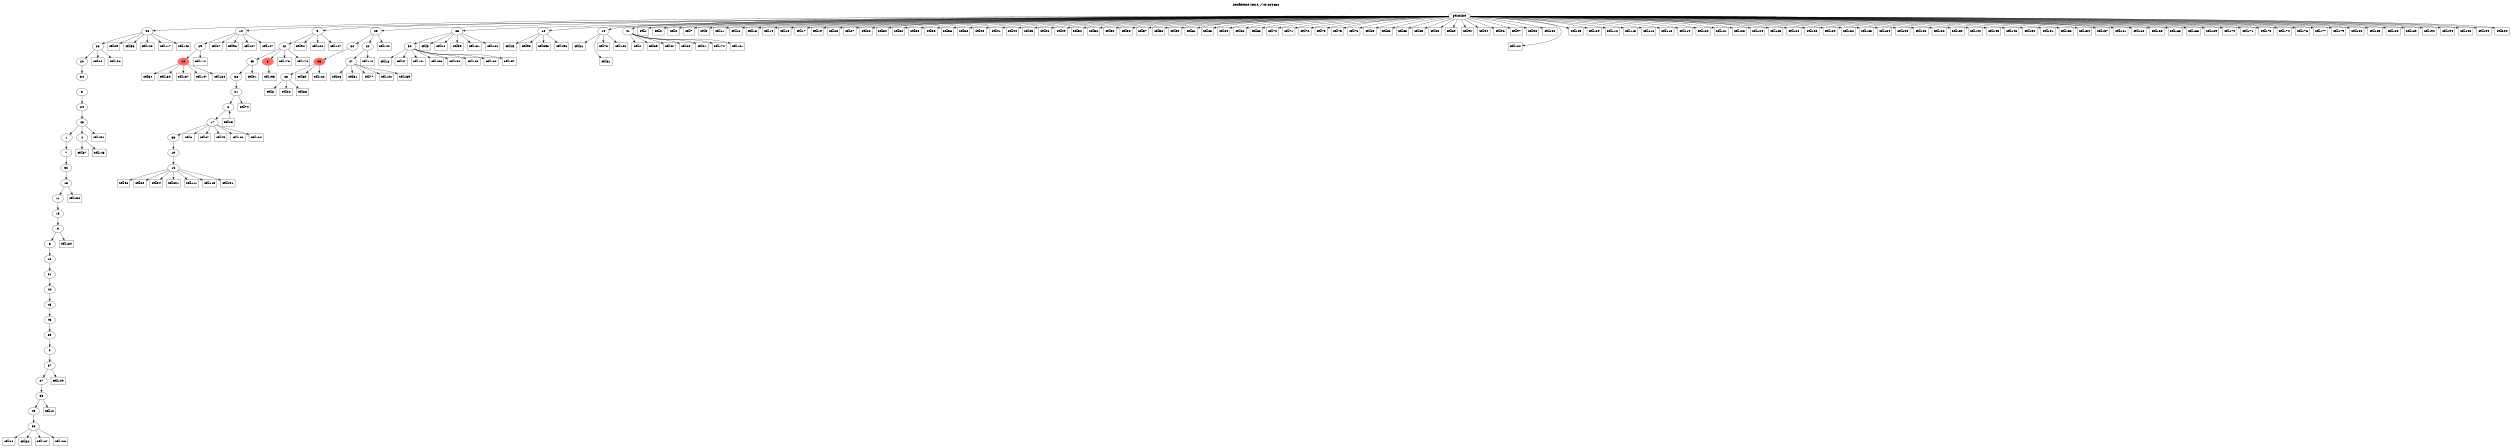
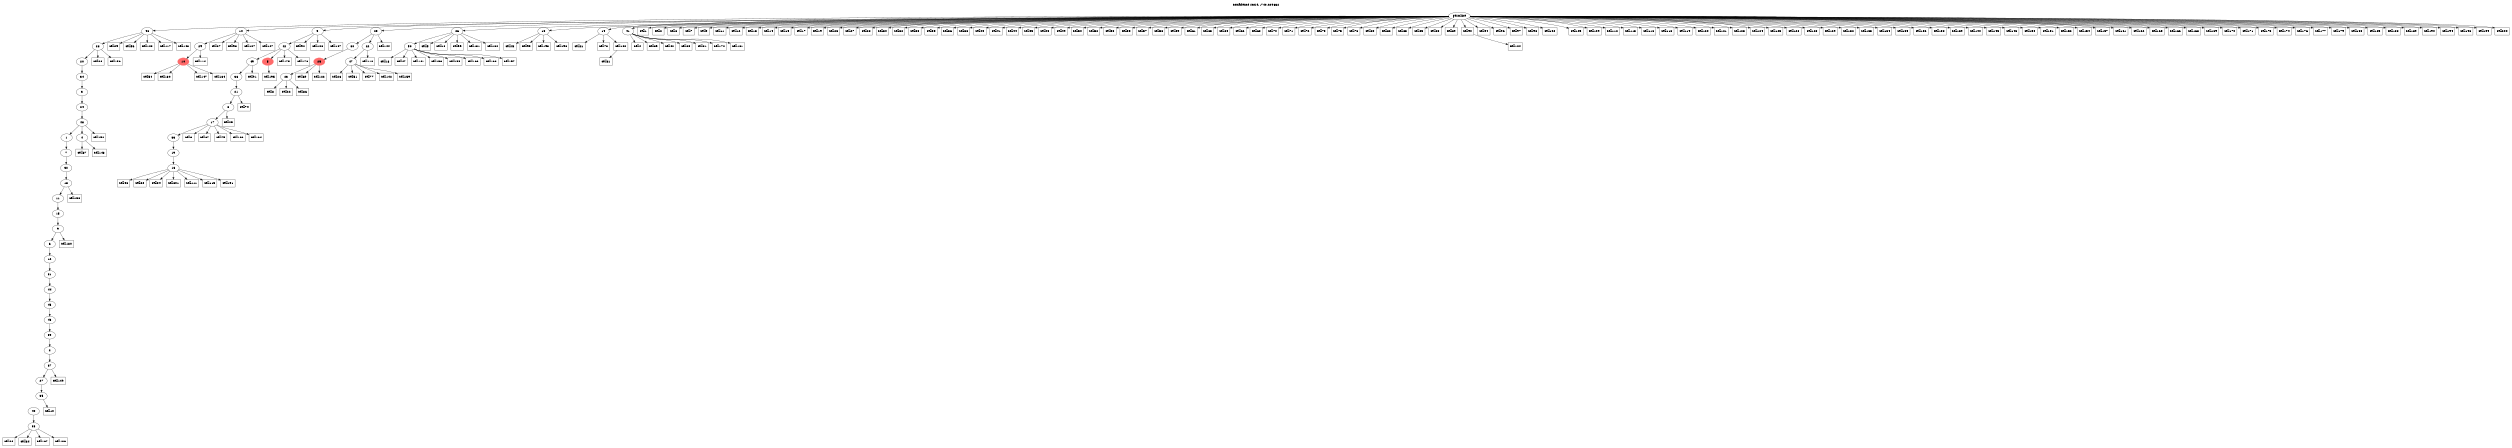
(1560, 29) -> (1490, 40)
(594, 45) -> (614, 53)
(544, 46) -> (544, 46)
(183, 77) -> none
none -> (82, 83)
(230, 116) -> (227, 114)
(38, 403) -> none
